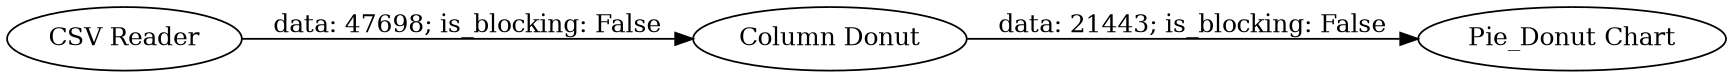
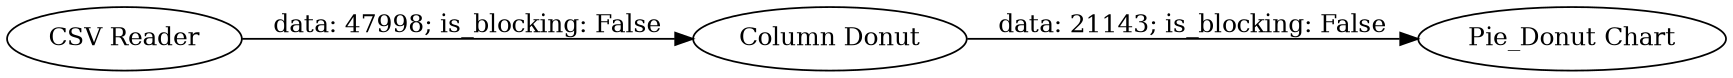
(467, 26) -> (467, 26)
(1192, 26) -> (1192, 26)
